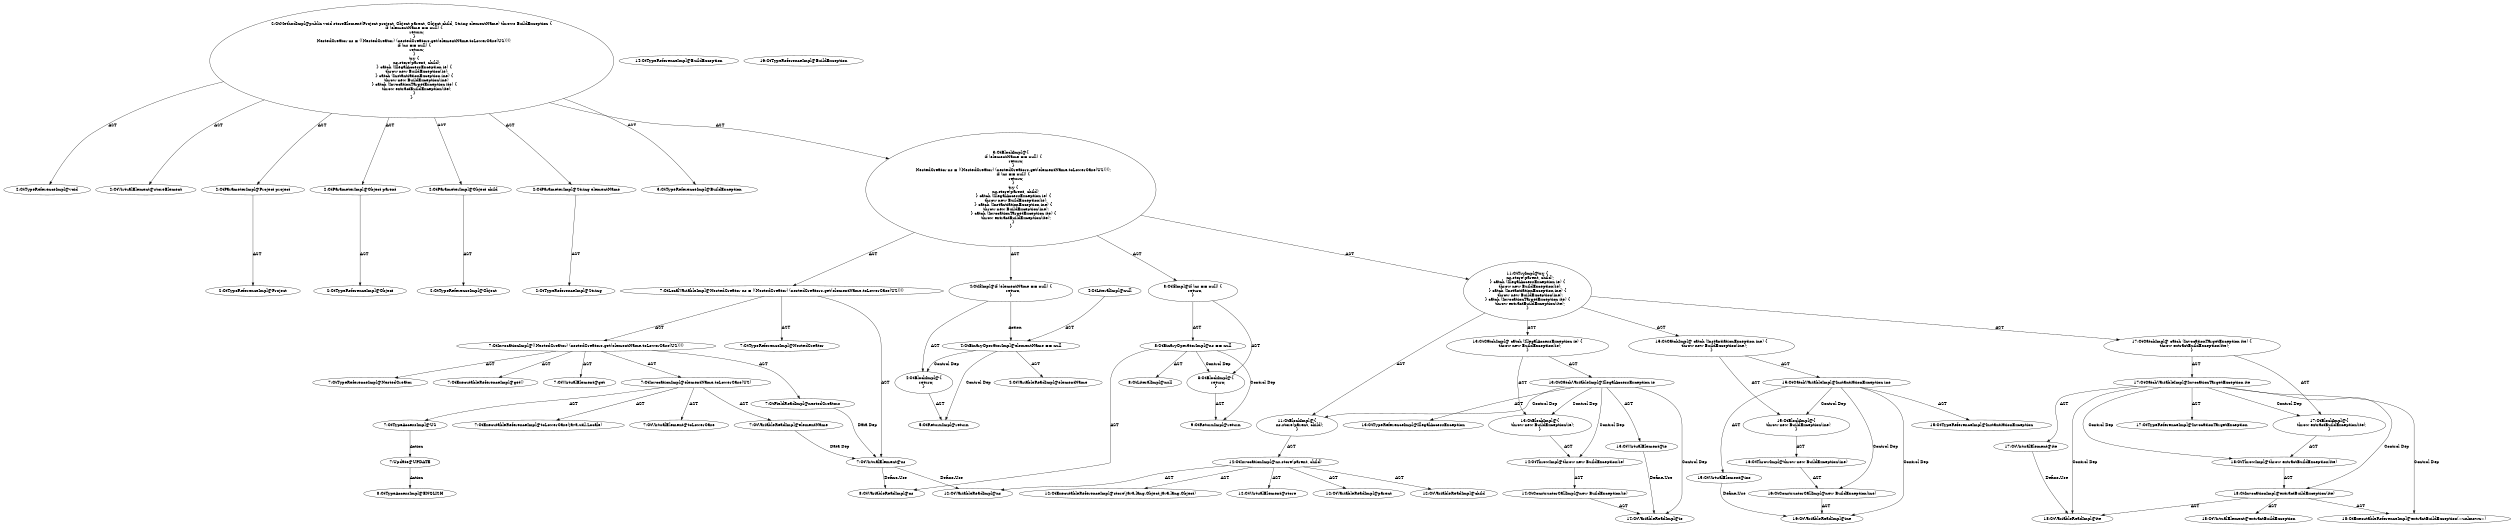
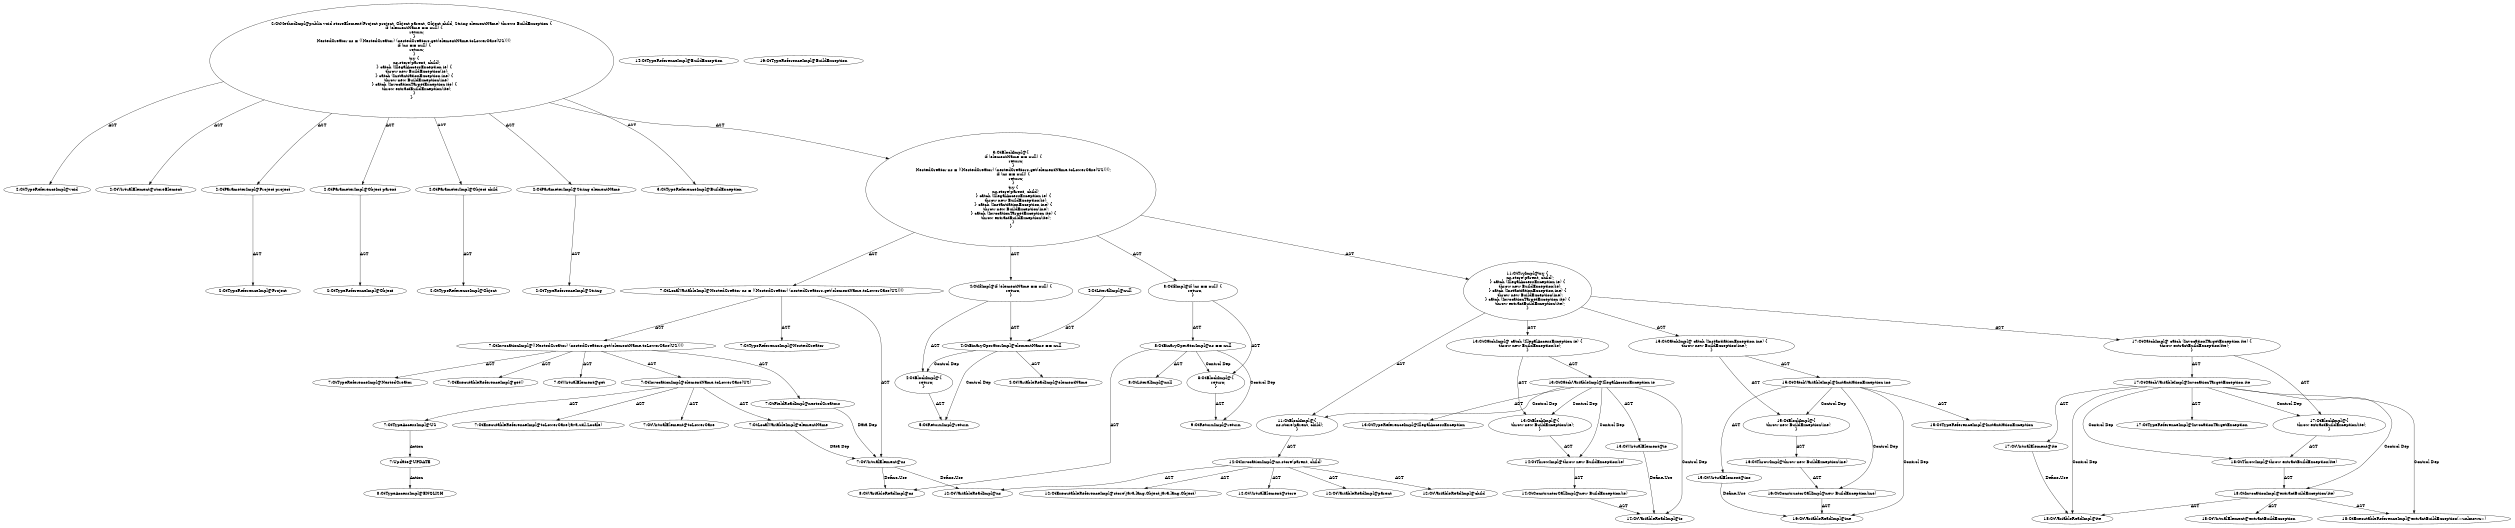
(1015, 328) -> (1015, 328)
(789, 425) -> (789, 425)
